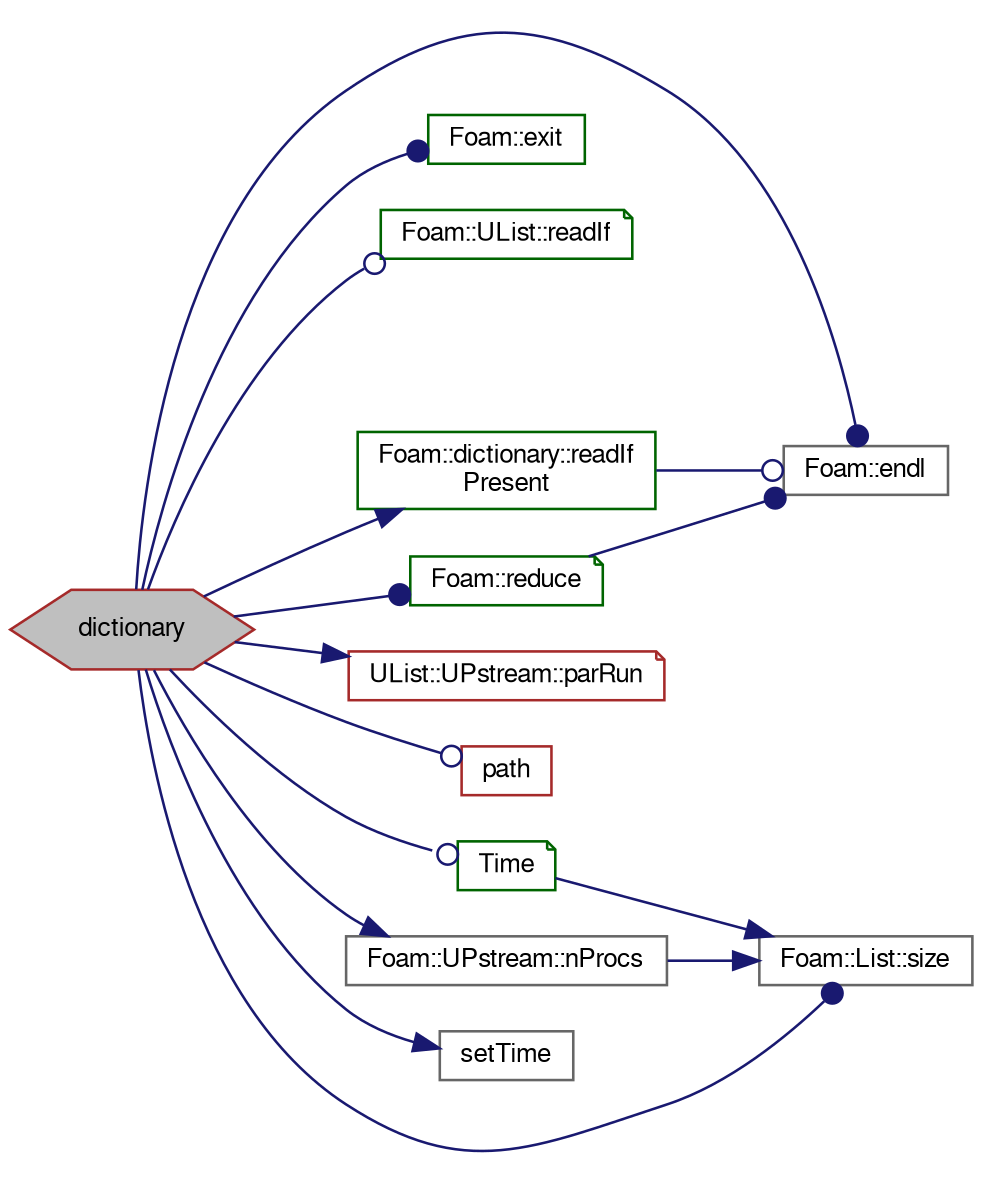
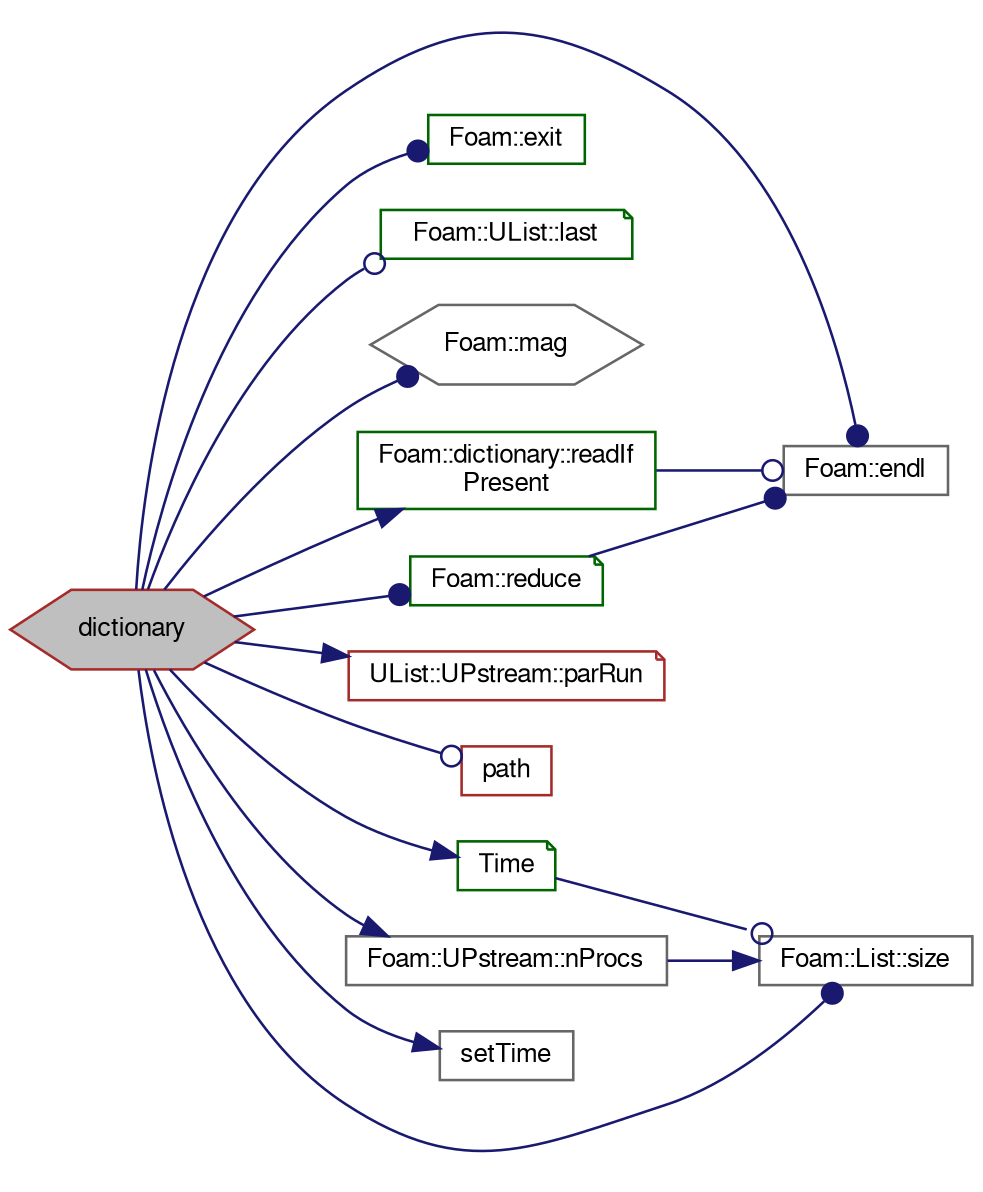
(507, 234) -> (507, 234)
none -> (507, 345)
(289, 779) -> (289, 779)
(651, 904) -> (651, 904)
